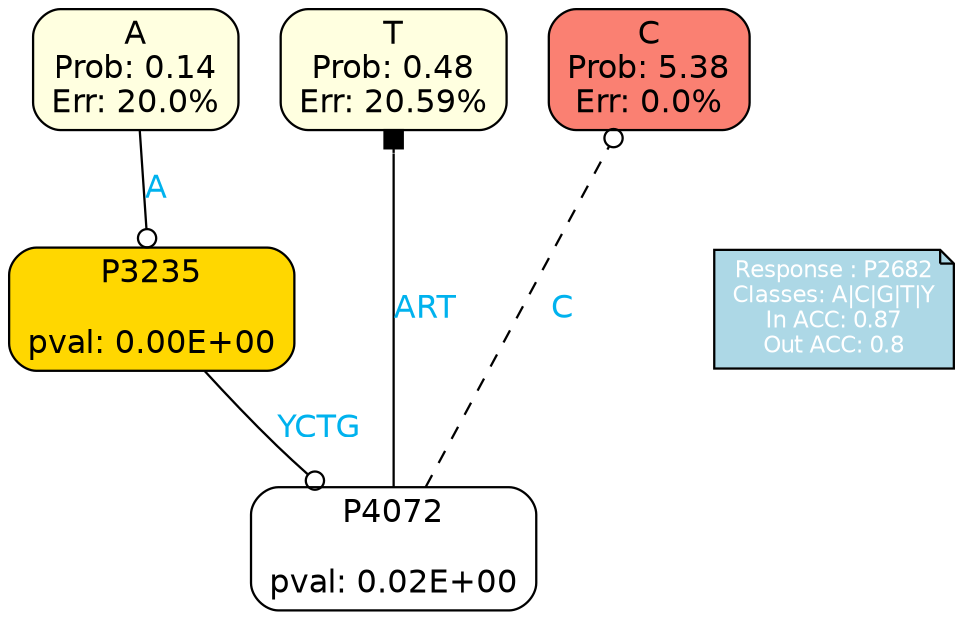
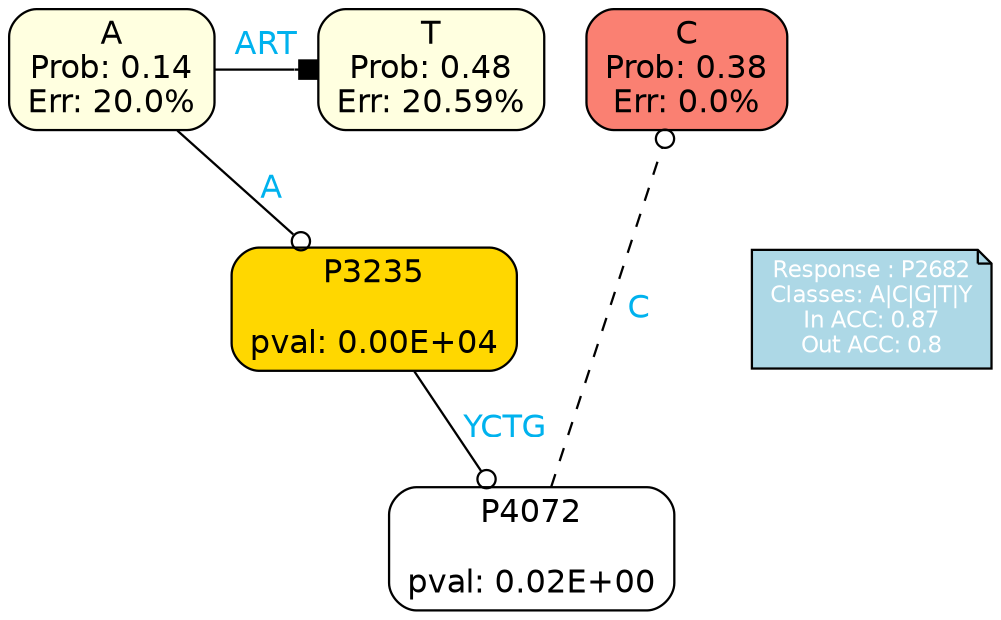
(649, 70) -> (687, 70)
(152, 309) -> (374, 309)
(394, 320) -> (255, 70)
